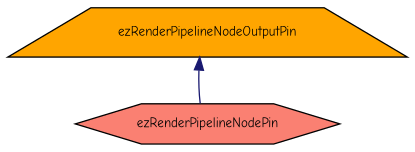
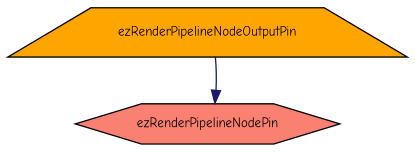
(199, 87) -> (216, 74)
